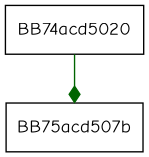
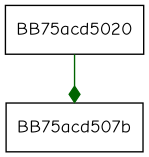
(75, 30) -> (75, 30)
